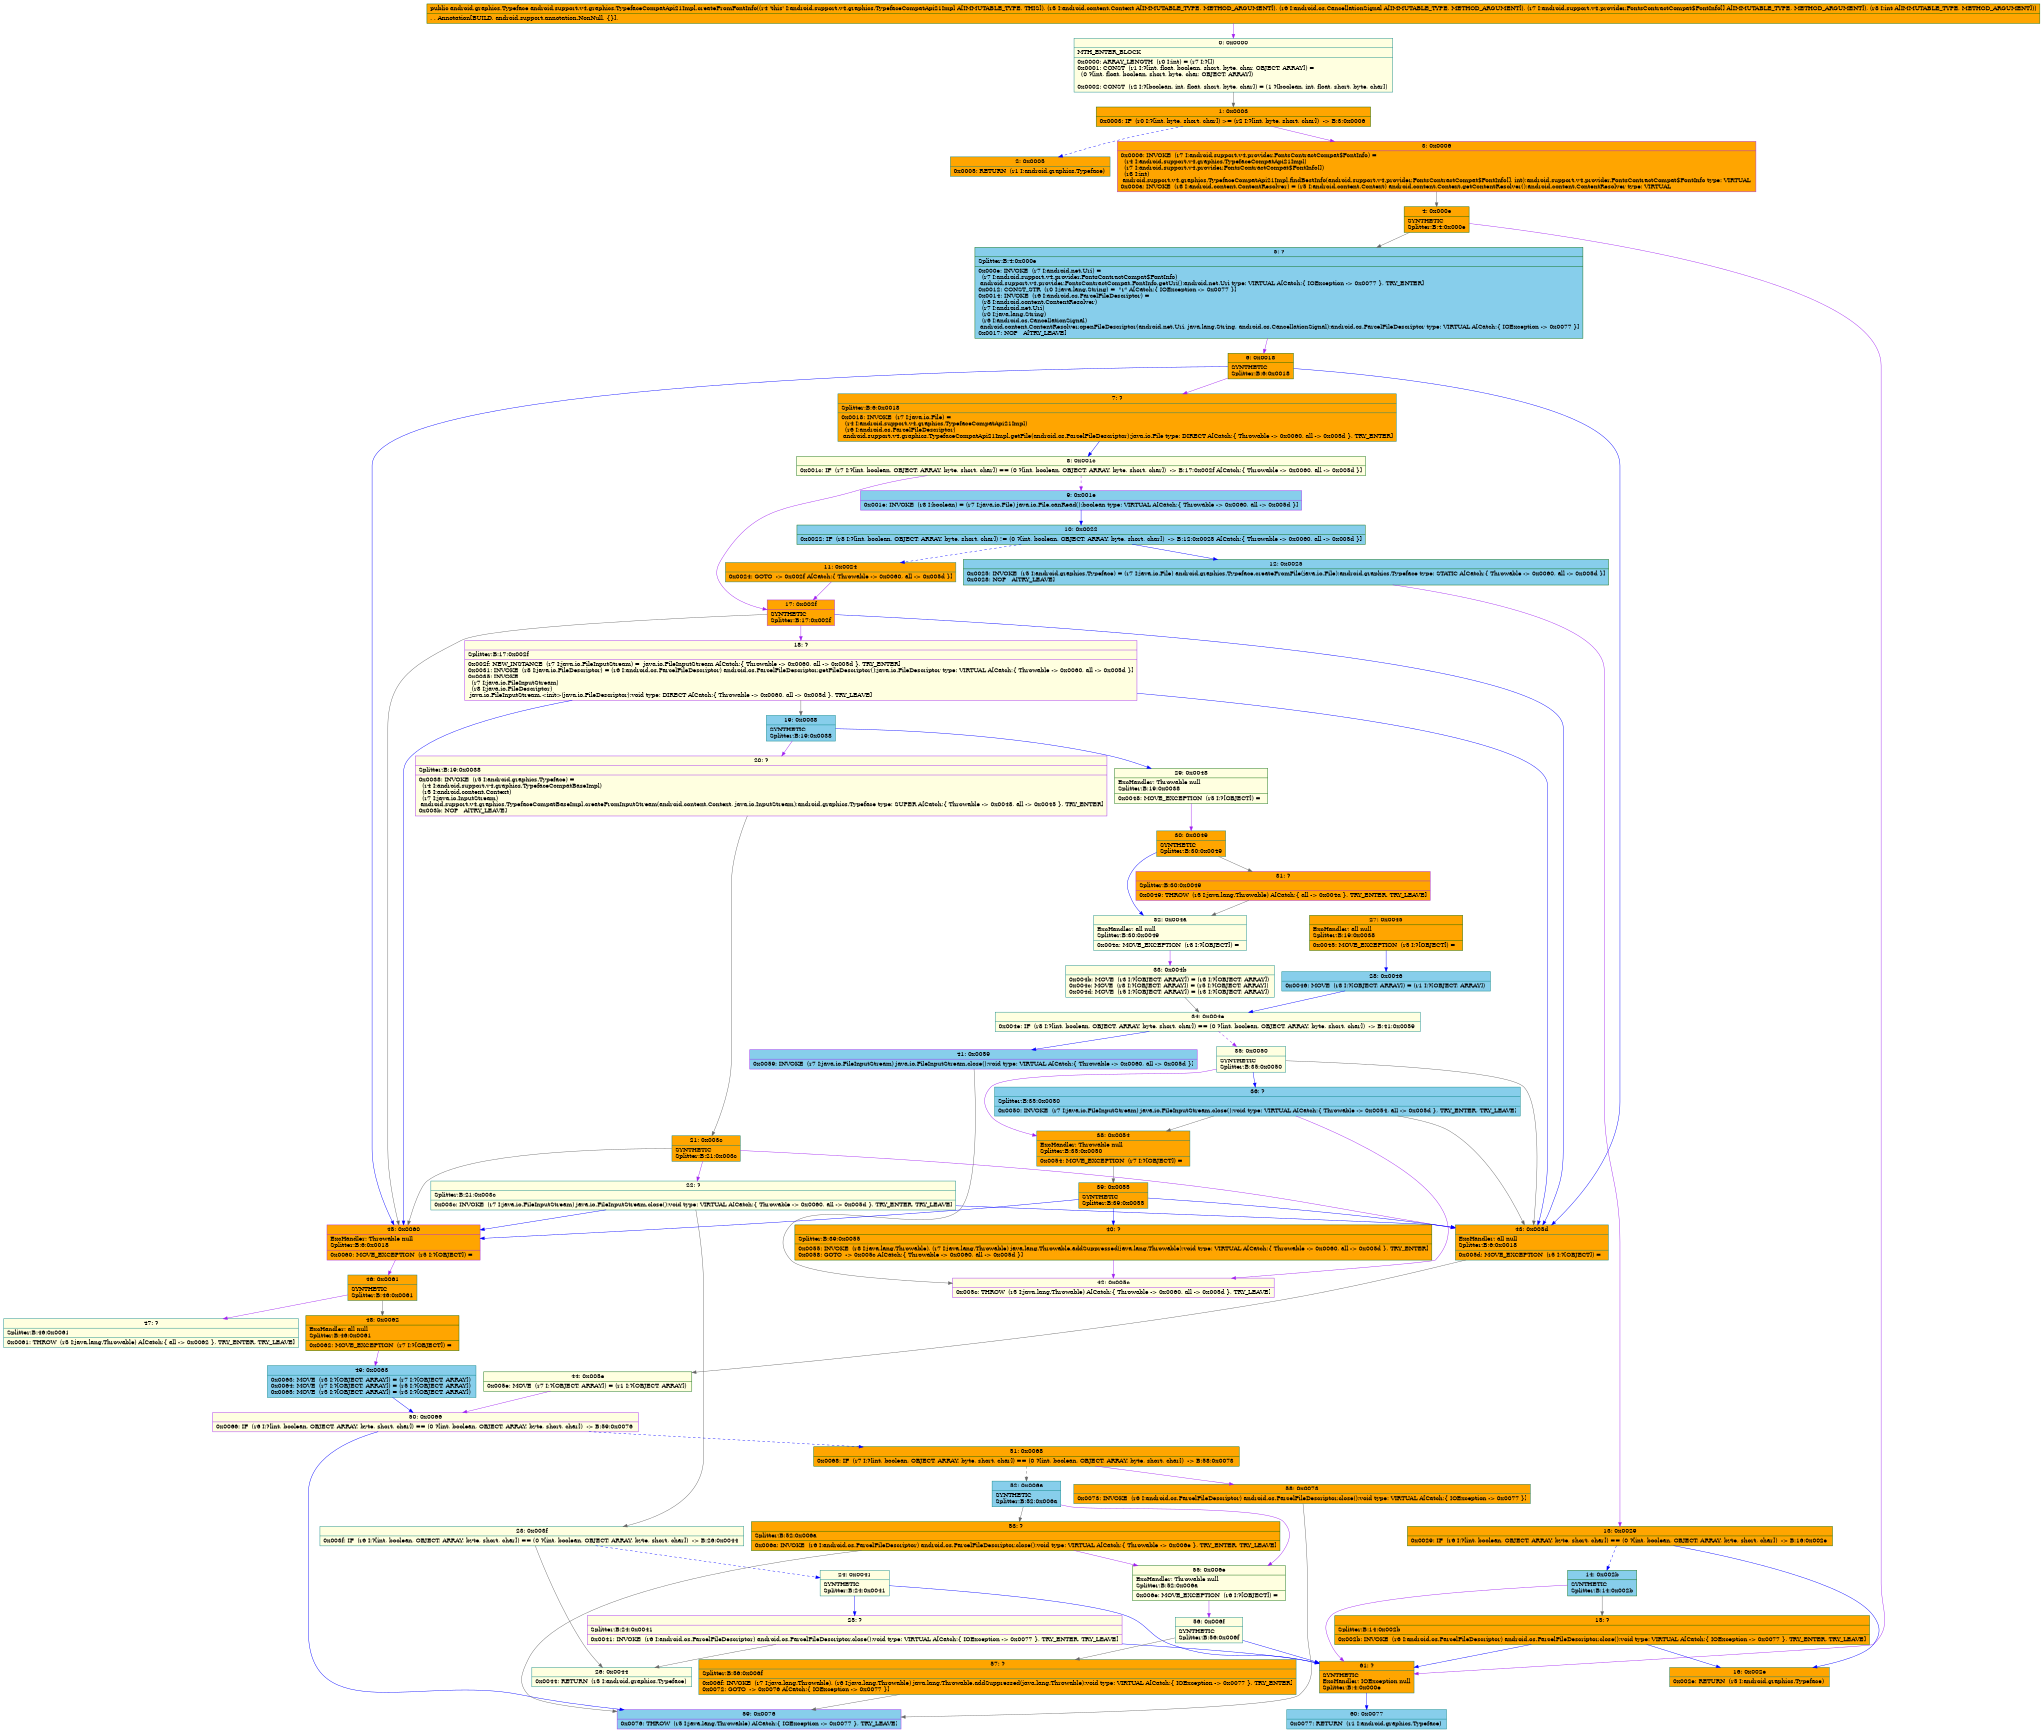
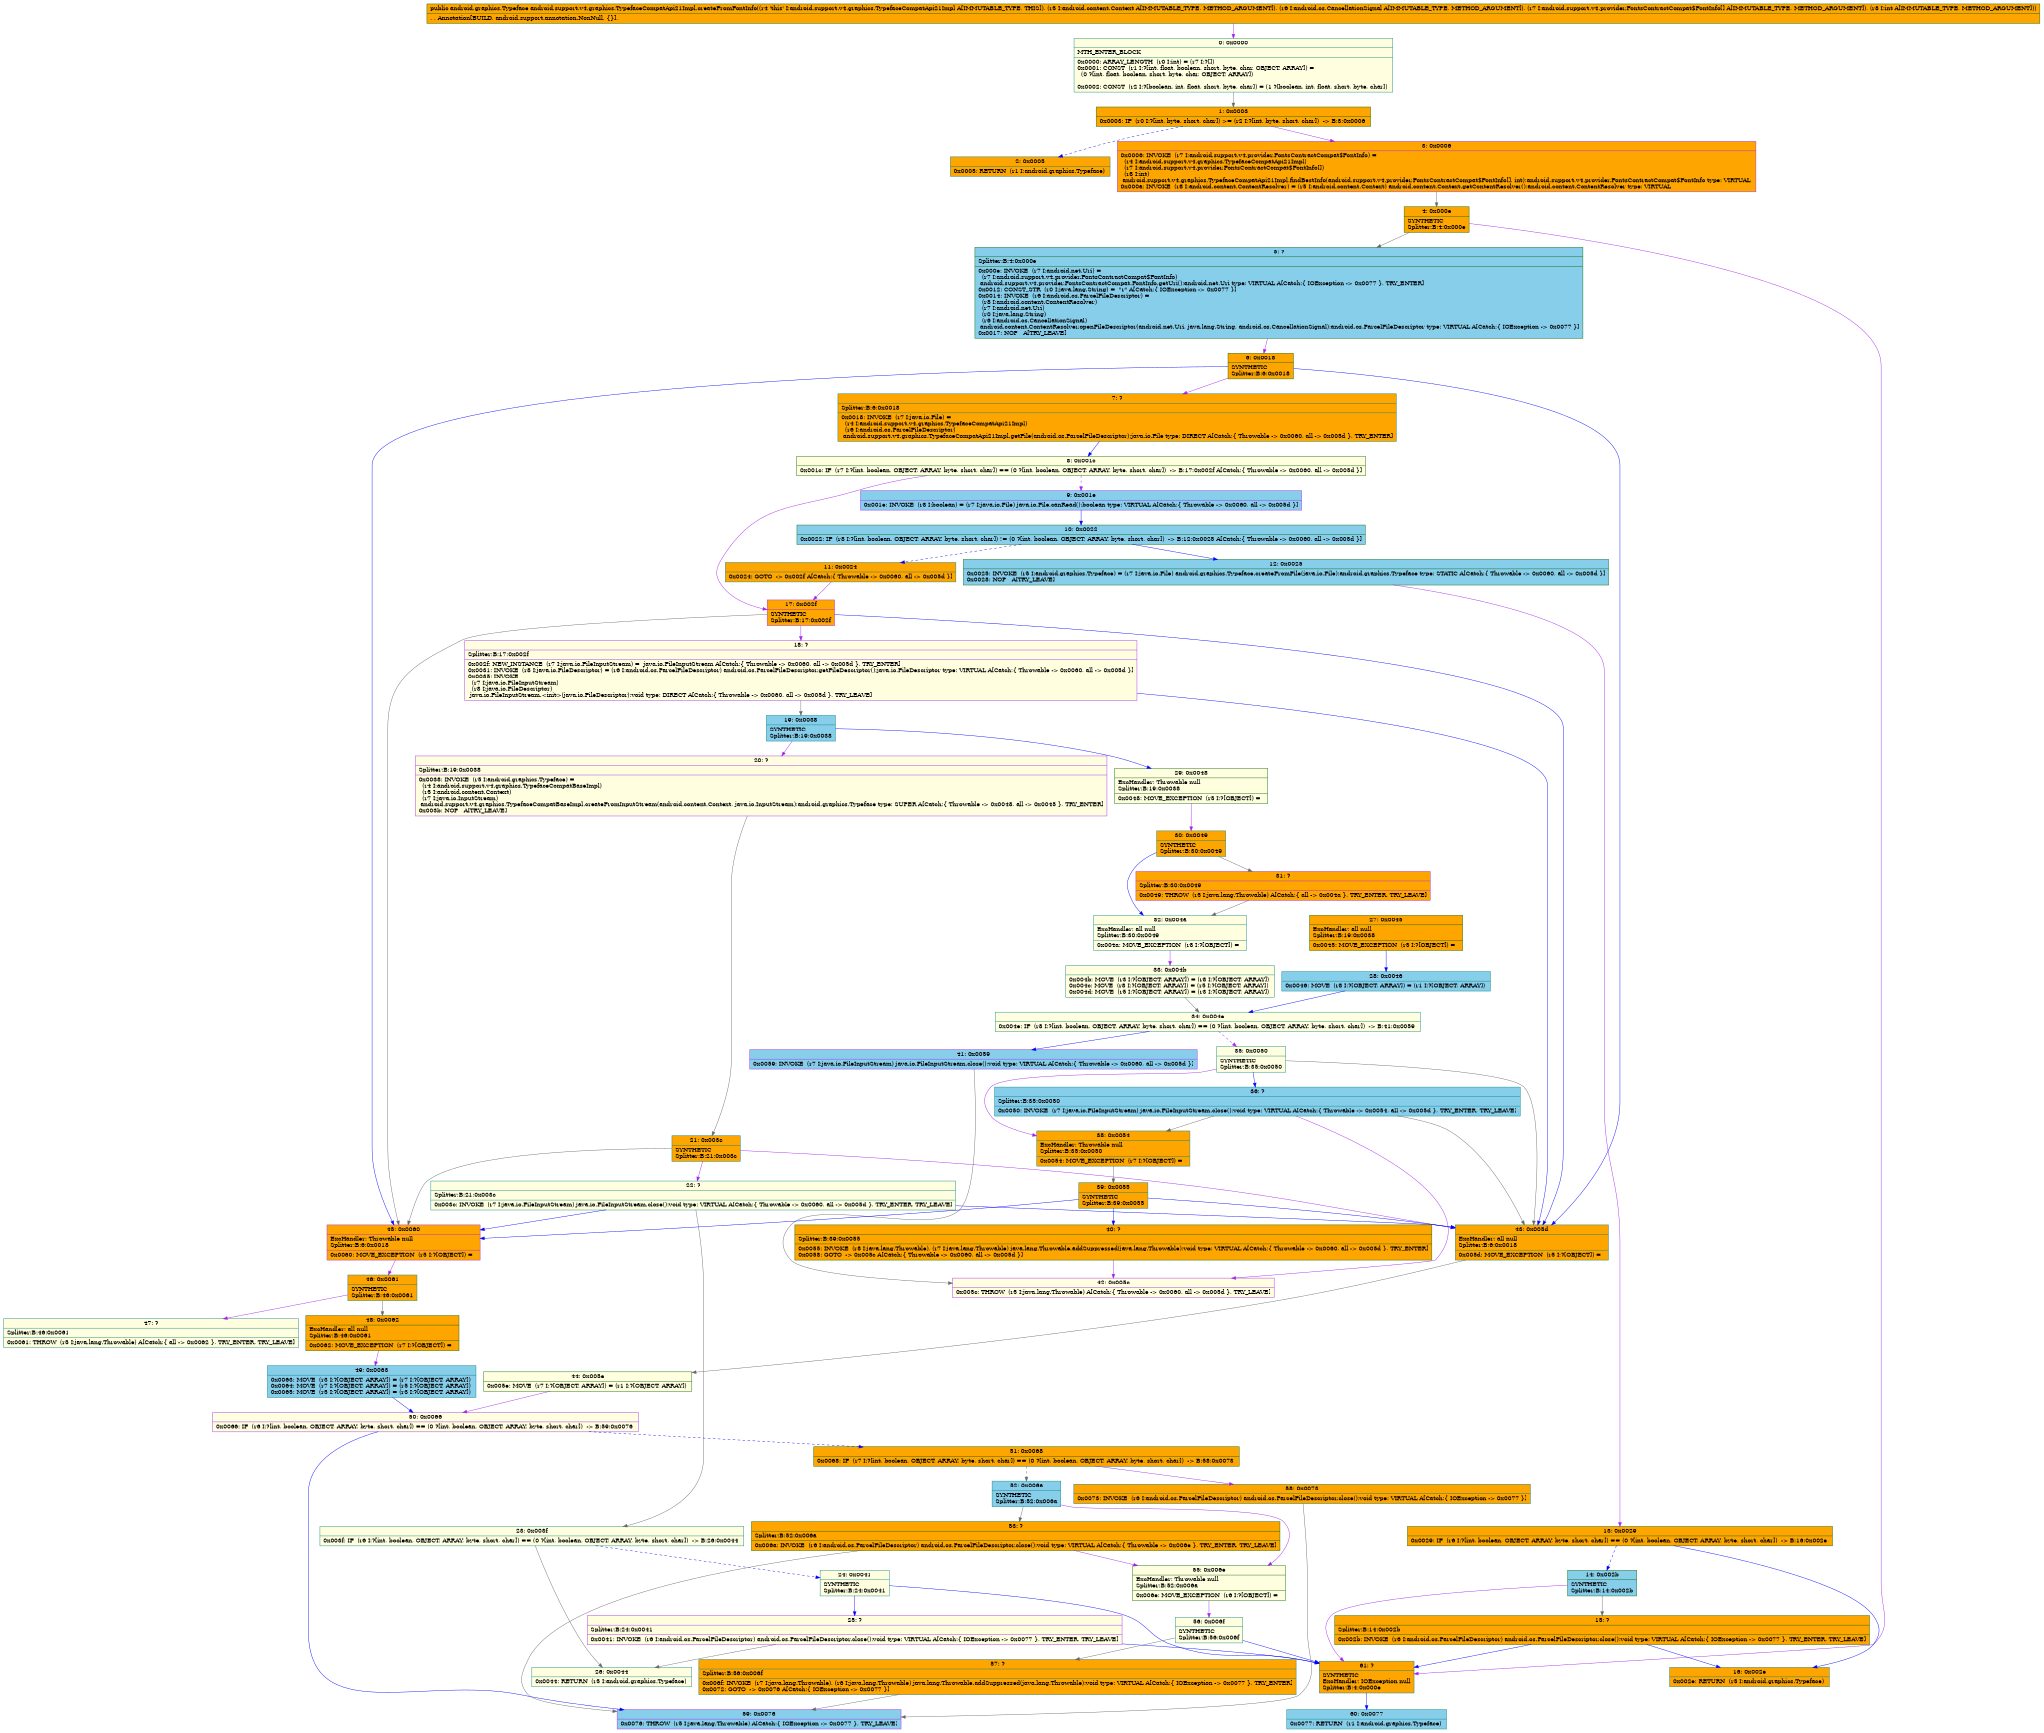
(404, 901) -> none
